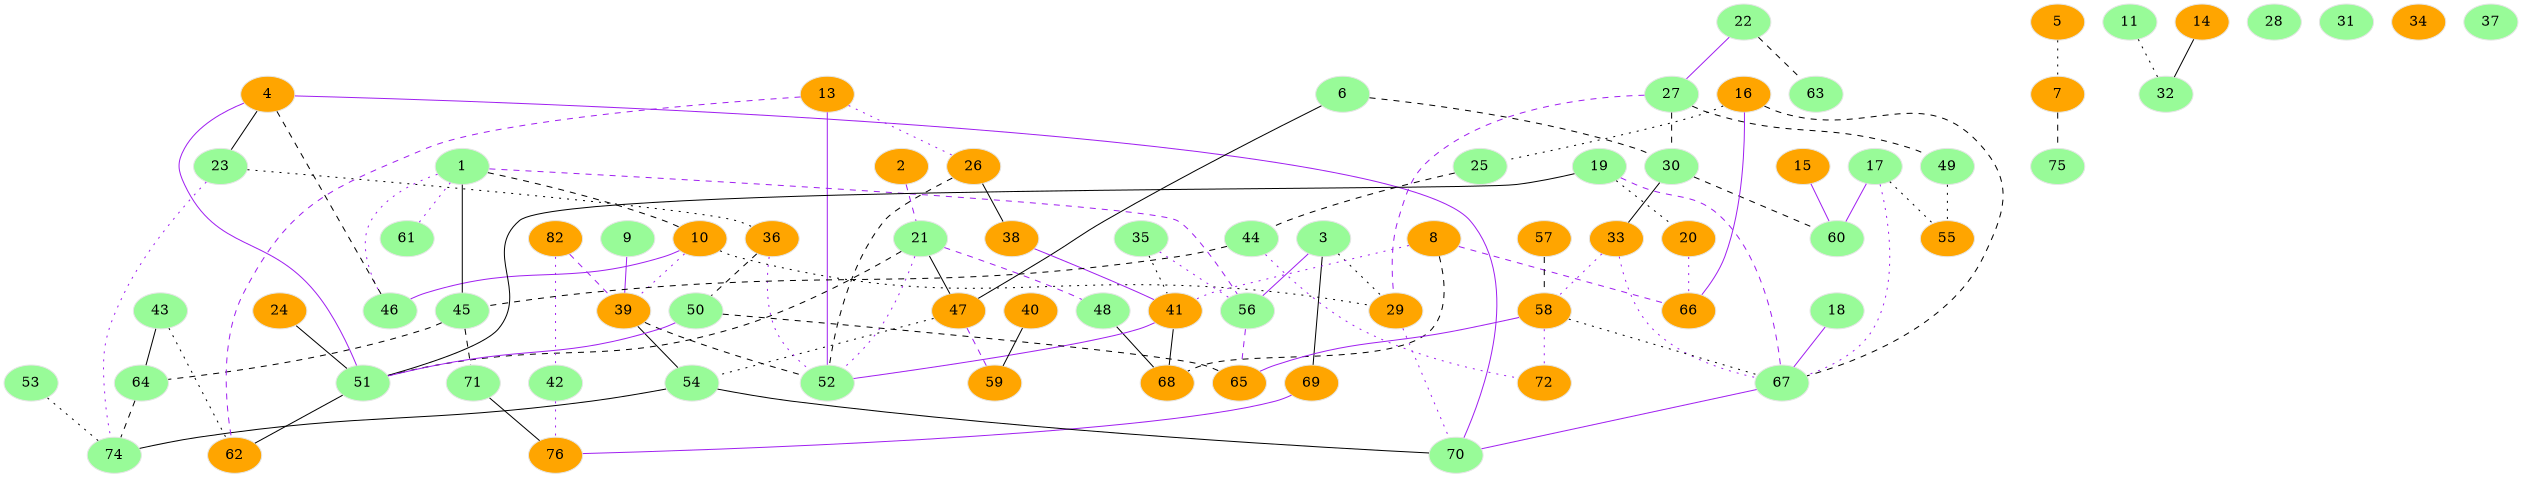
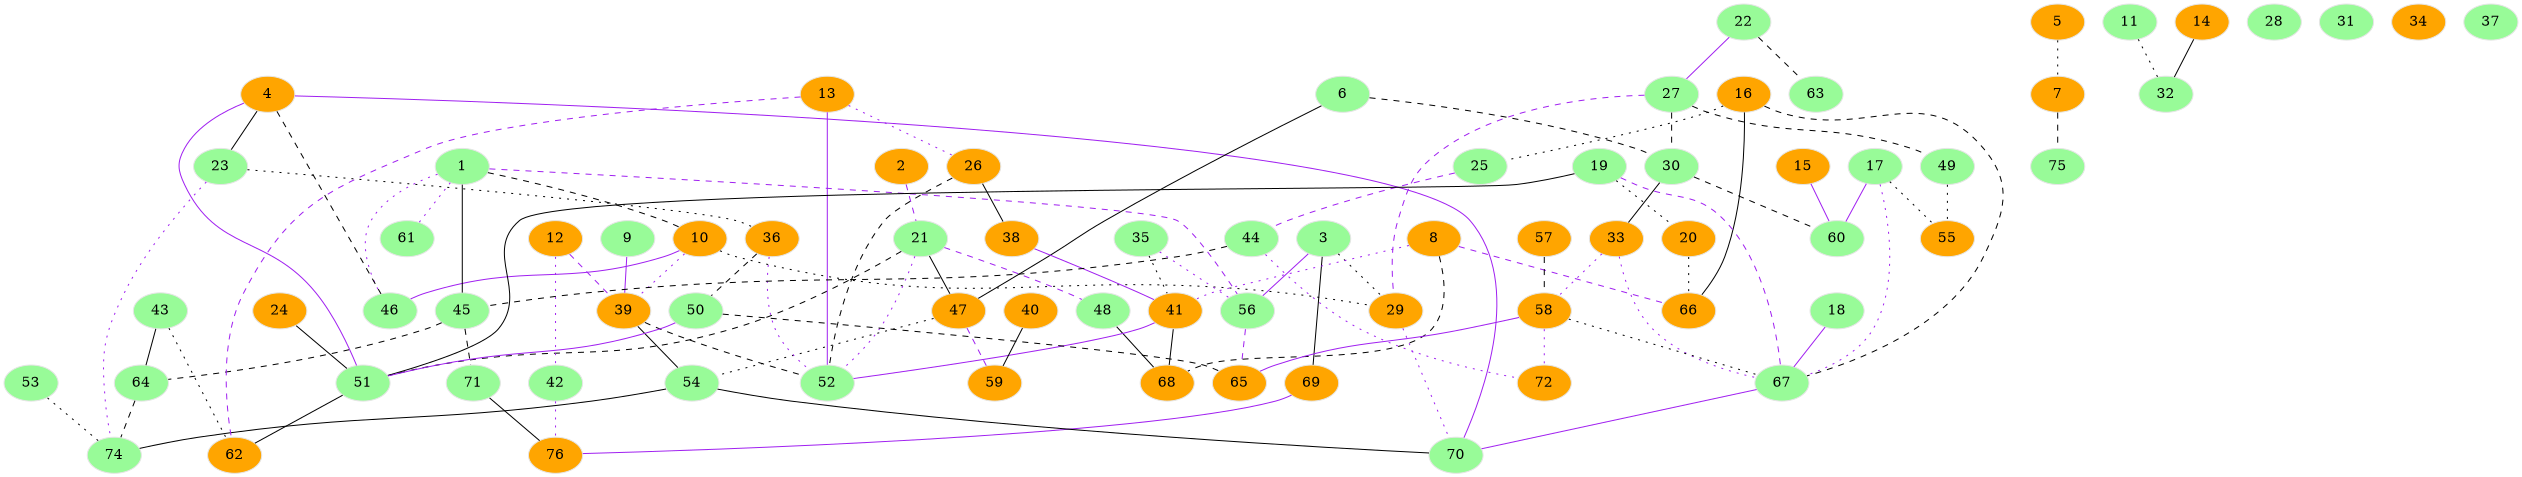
(1363, 196) -> (1363, 196)
(1738, 207) -> (1738, 207)
(556, 239) -> (556, 239)
(1689, 275) -> (1689, 275)
